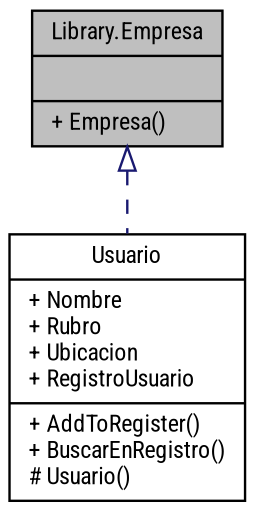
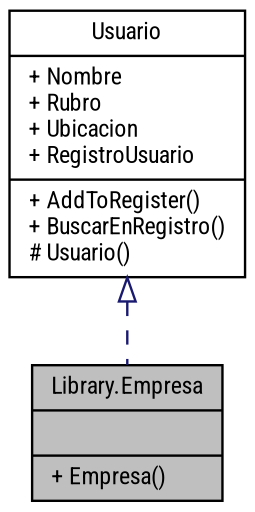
(127, 202) -> (127, 333)
